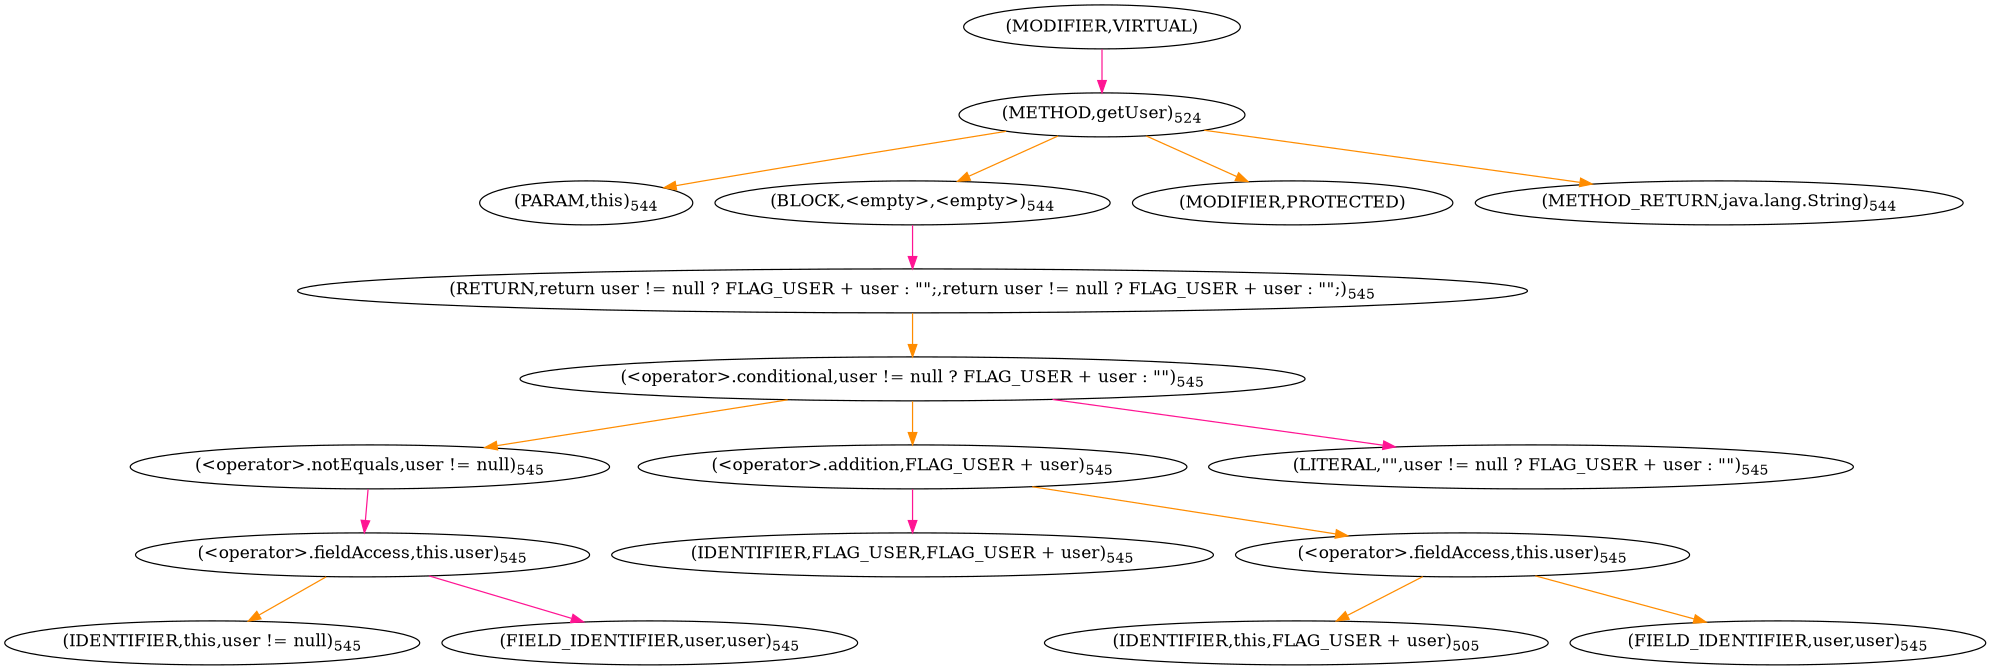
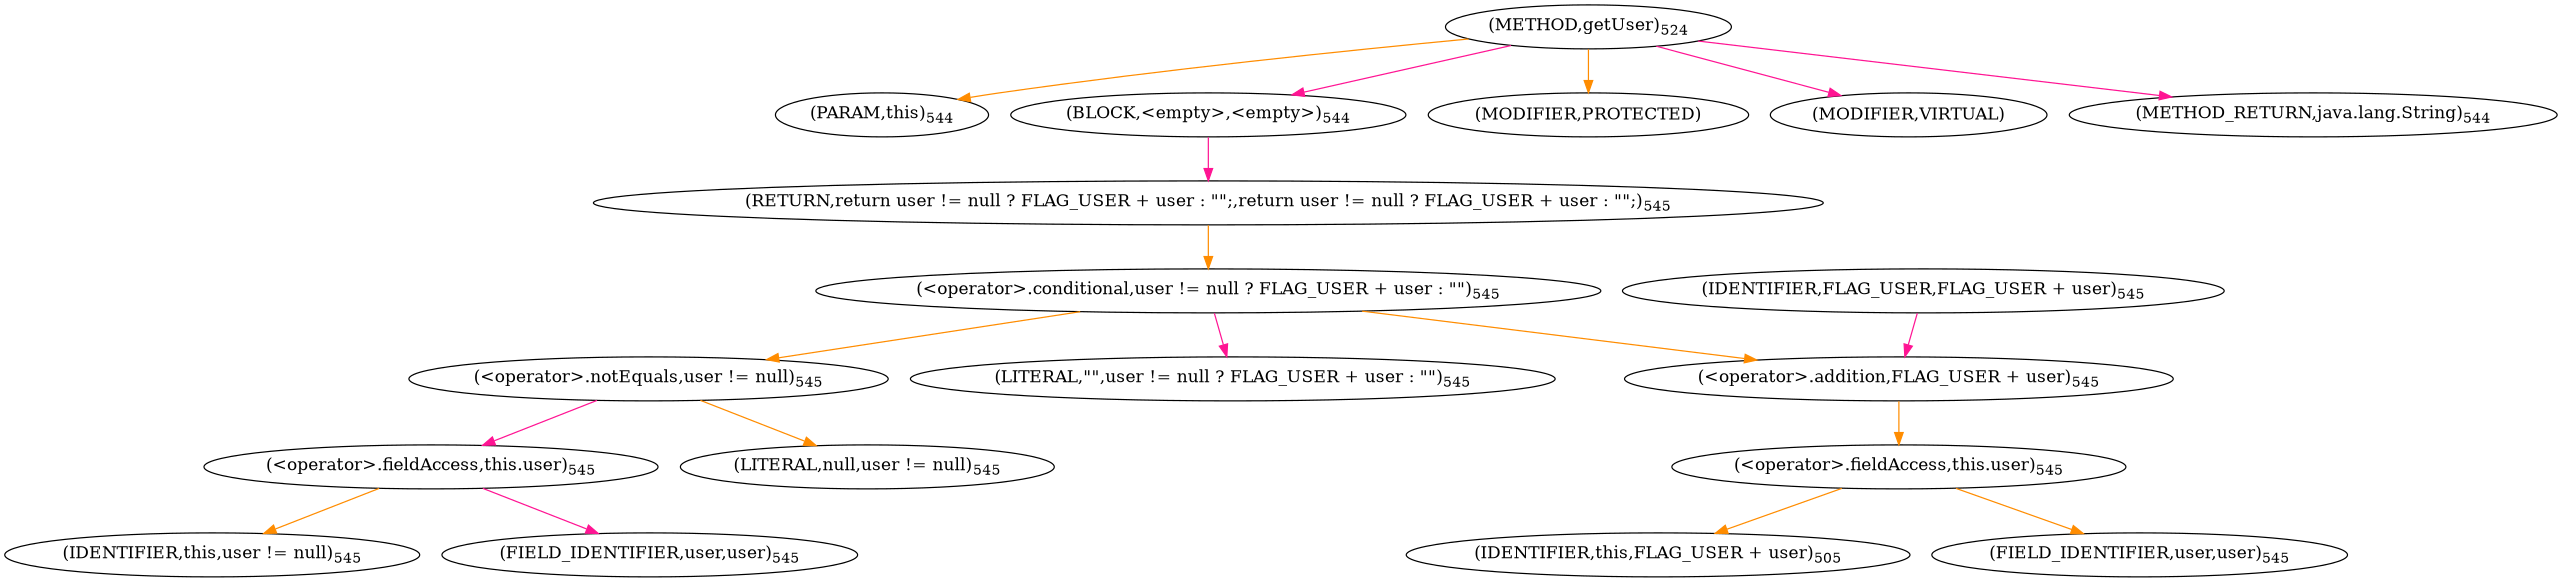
(1102, 65) -> (1743, 69)
(1014, 156) -> (1408, 69)
(1392, 156) -> (1929, 68)
none -> (867, 467)
(913, 505) -> (1913, 329)
